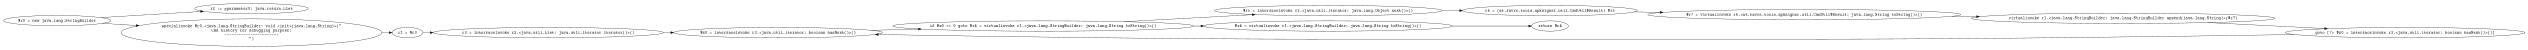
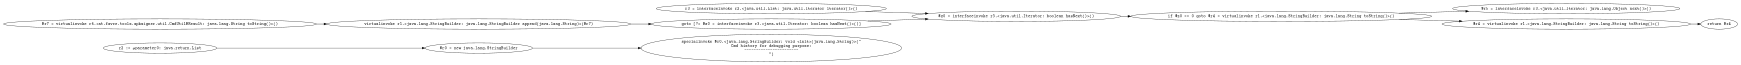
(1550, 11) -> none
(151, 14) -> (319, 48)
(408, 33) -> none
